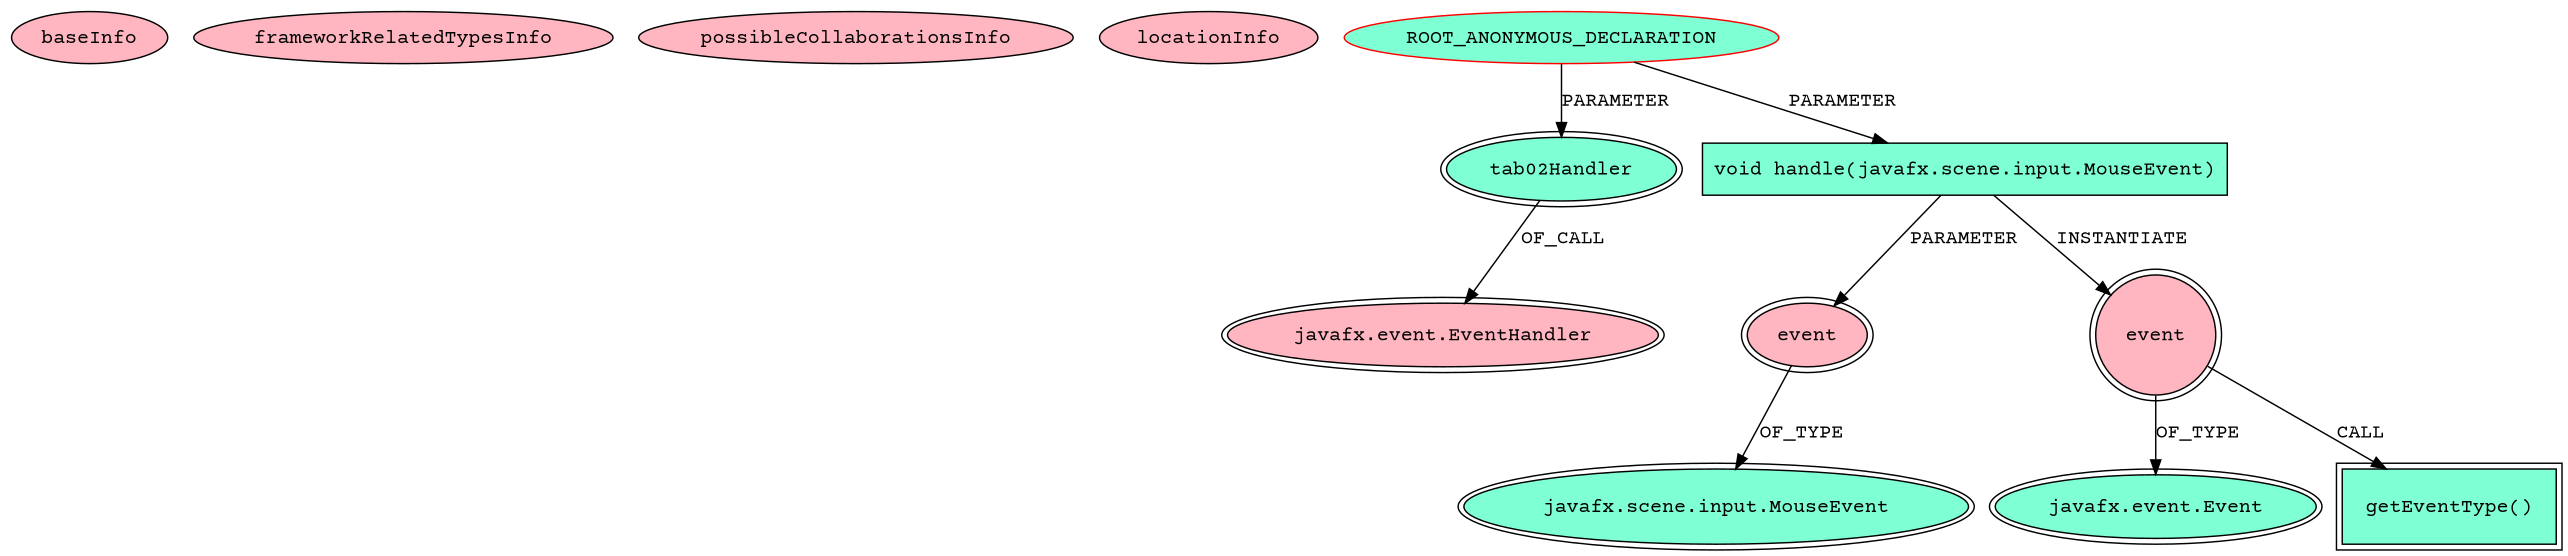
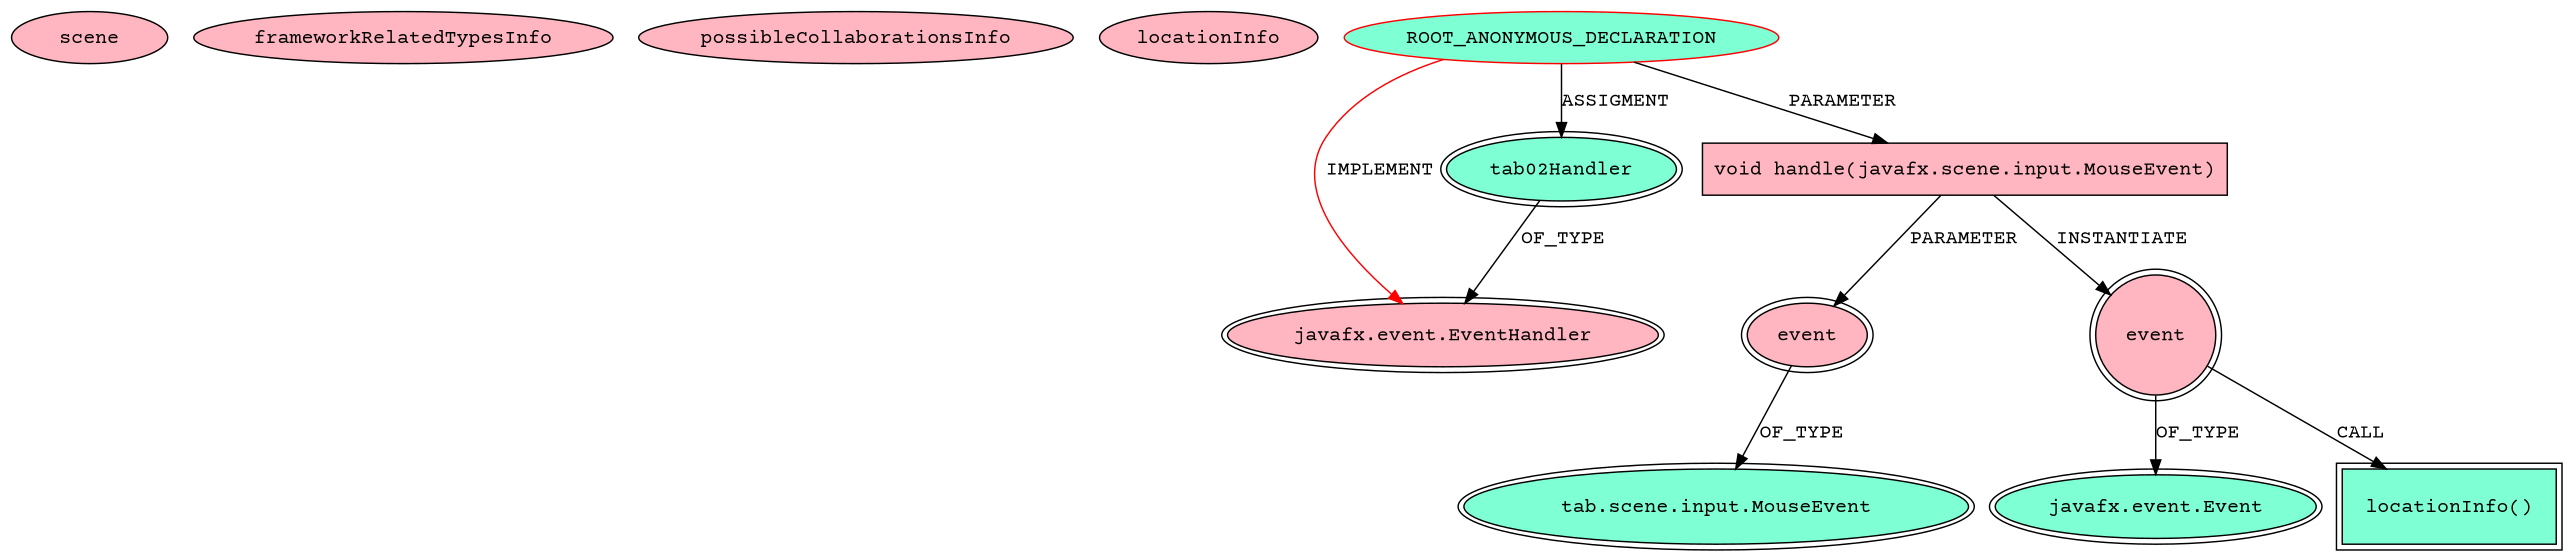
(90, 38) -> (90, 38)
(1616, 100) -> (1616, 100)
none -> (1317, 156)
(1965, 169) -> (1965, 169)
(1563, 238) -> (1563, 238)
(1716, 507) -> (1716, 507)
(2449, 507) -> (2449, 507)
